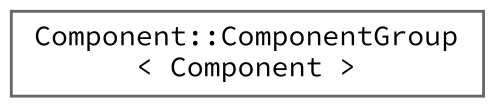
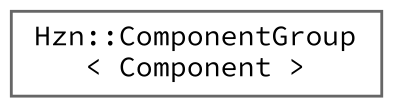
(247, 54) -> (197, 54)
